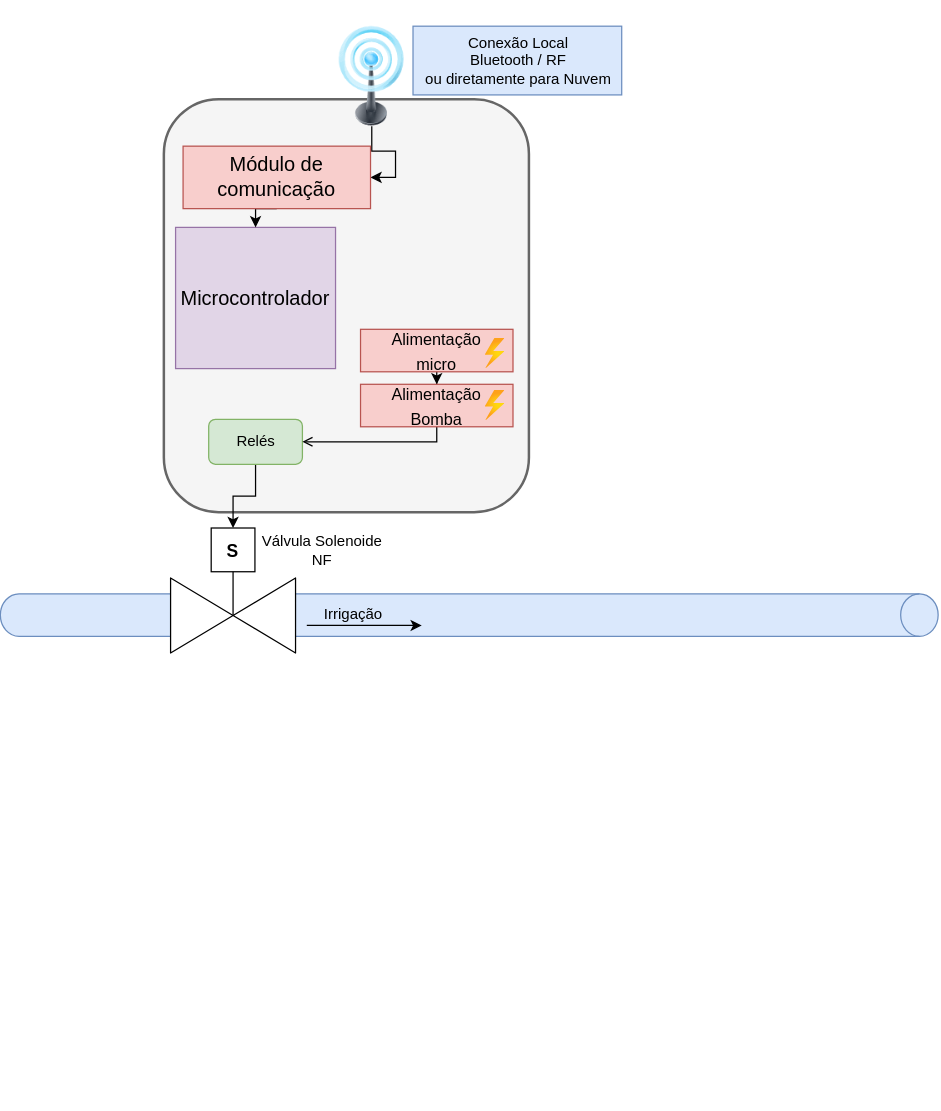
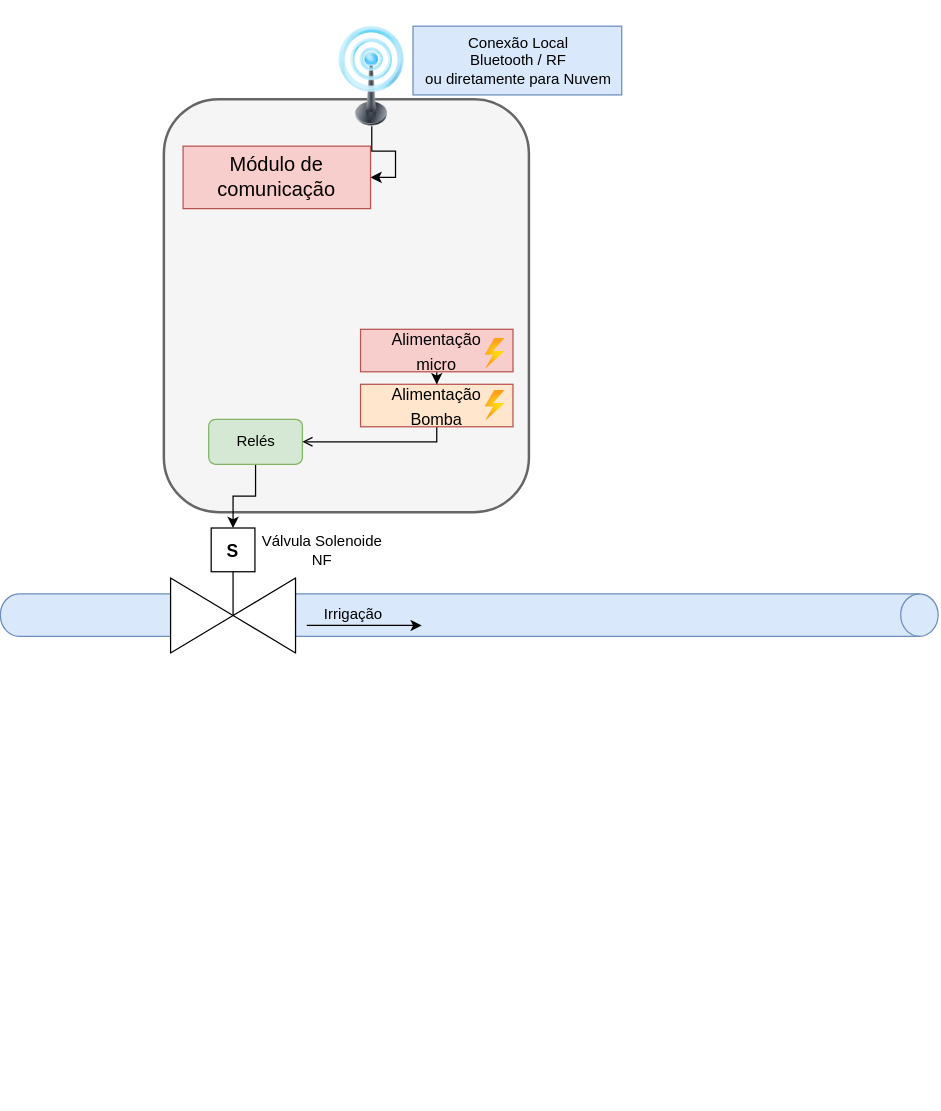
(256, 213) -> none
(256, 298) -> none
(437, 406) -> (437, 406)
